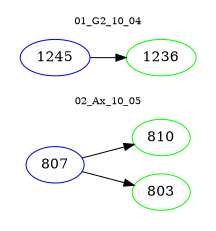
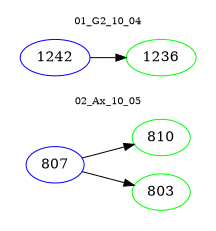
(55, 58) -> (55, 58)
